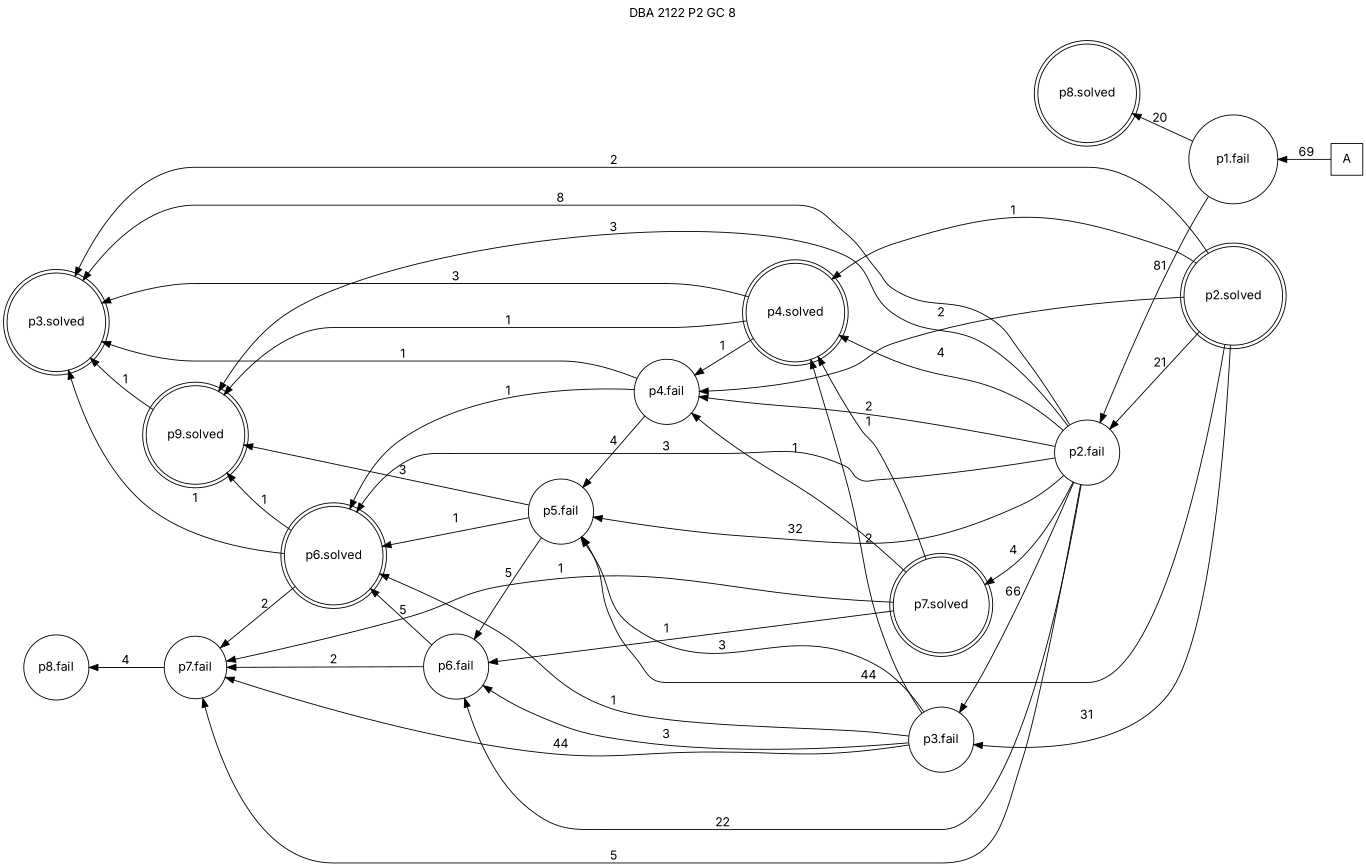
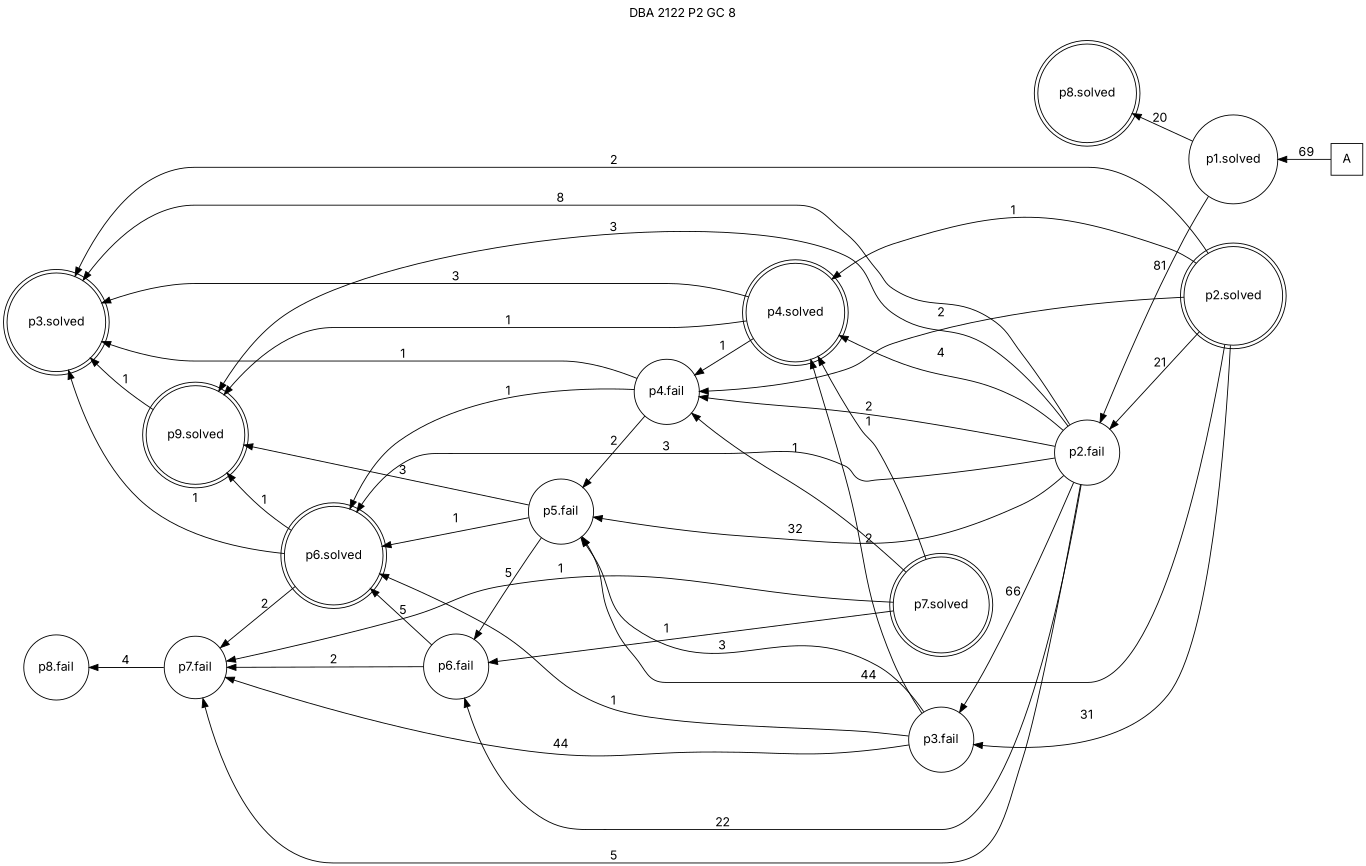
(1233, 159) -> (1233, 159)
(614, 442) -> (614, 442)
(1040, 537) -> none
(684, 746) -> none
